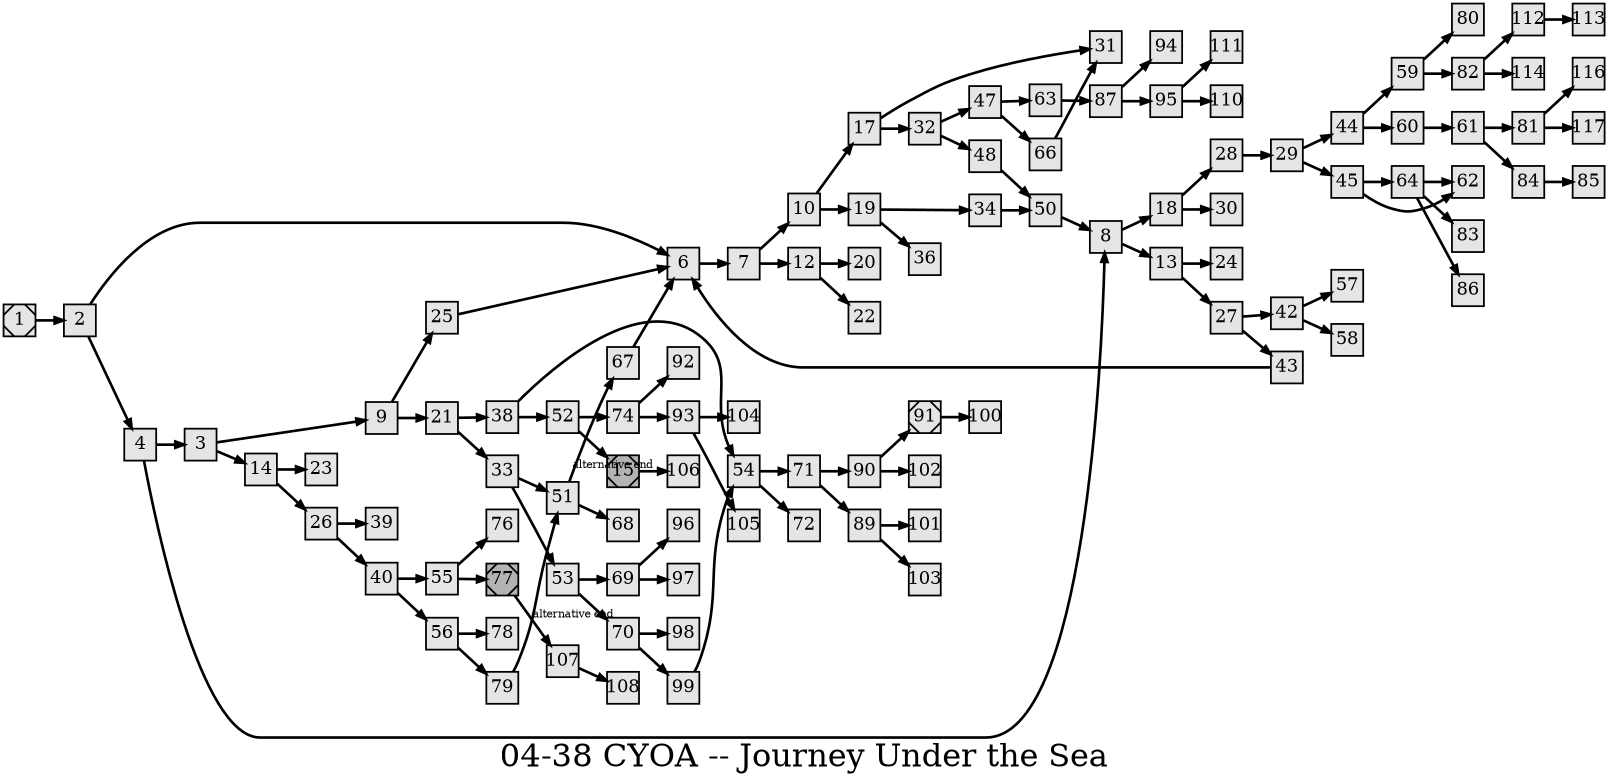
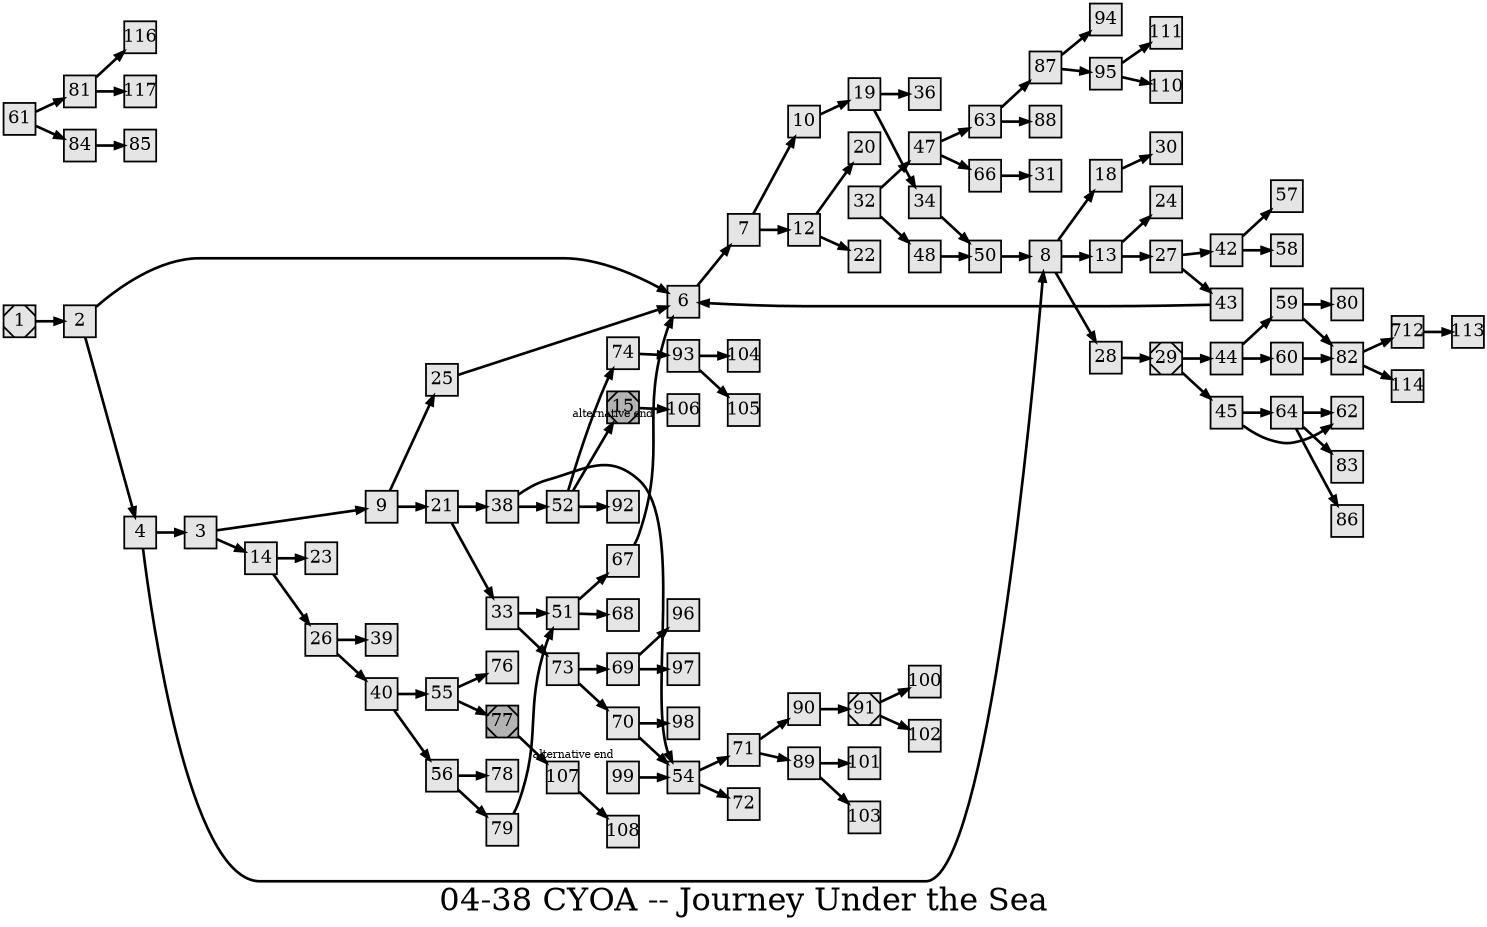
(1528, 20) -> (1408, 332)
none -> (1045, 122)
(1433, 128) -> (1313, 359)
(864, 129) -> none
(1287, 155) -> (1166, 359)
(1193, 186) -> (1072, 300)
(650, 393) -> (588, 507)
(890, 471) -> (890, 720)
(563, 580) -> (563, 669)
(650, 658) -> (650, 747)
